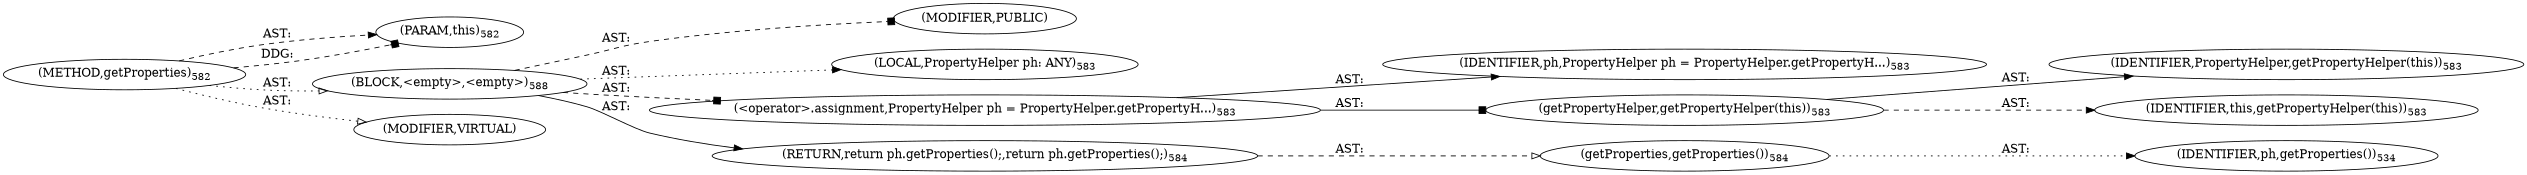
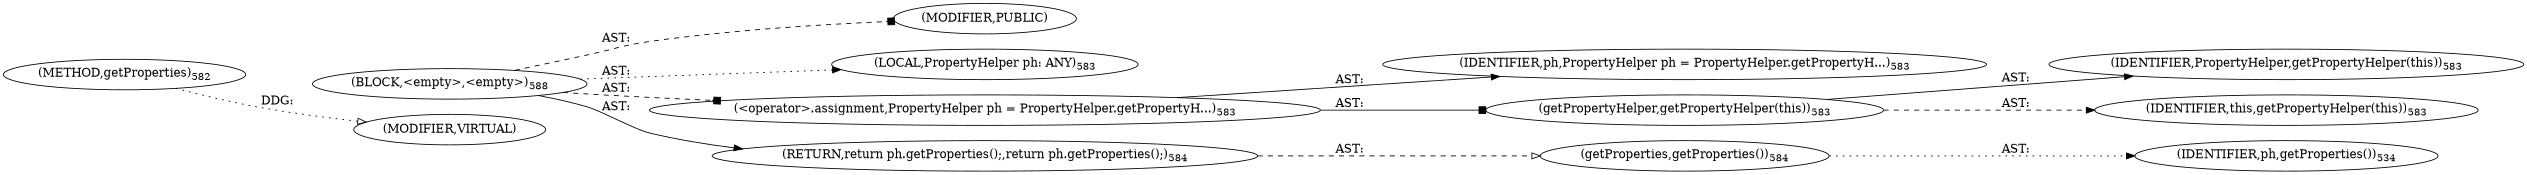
(450, 32) -> none
(264, 90) -> none
(279, 101) -> (279, 101)
